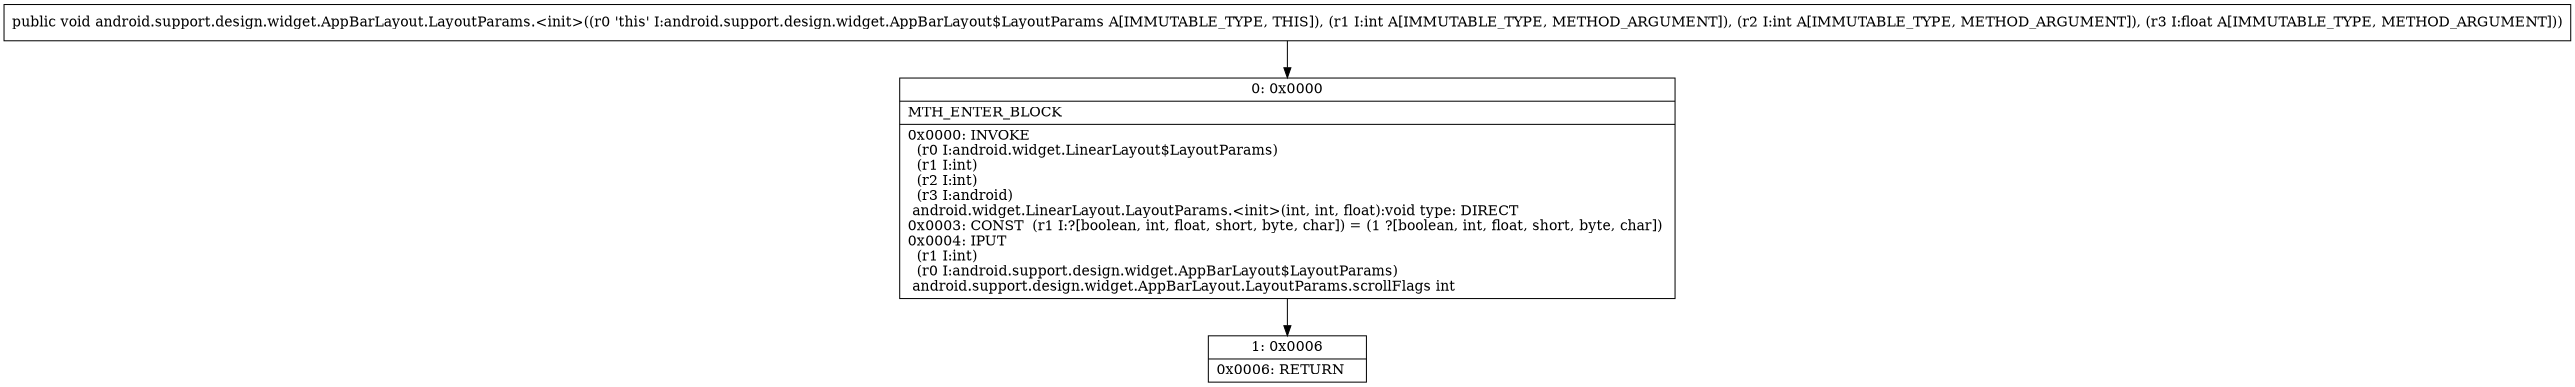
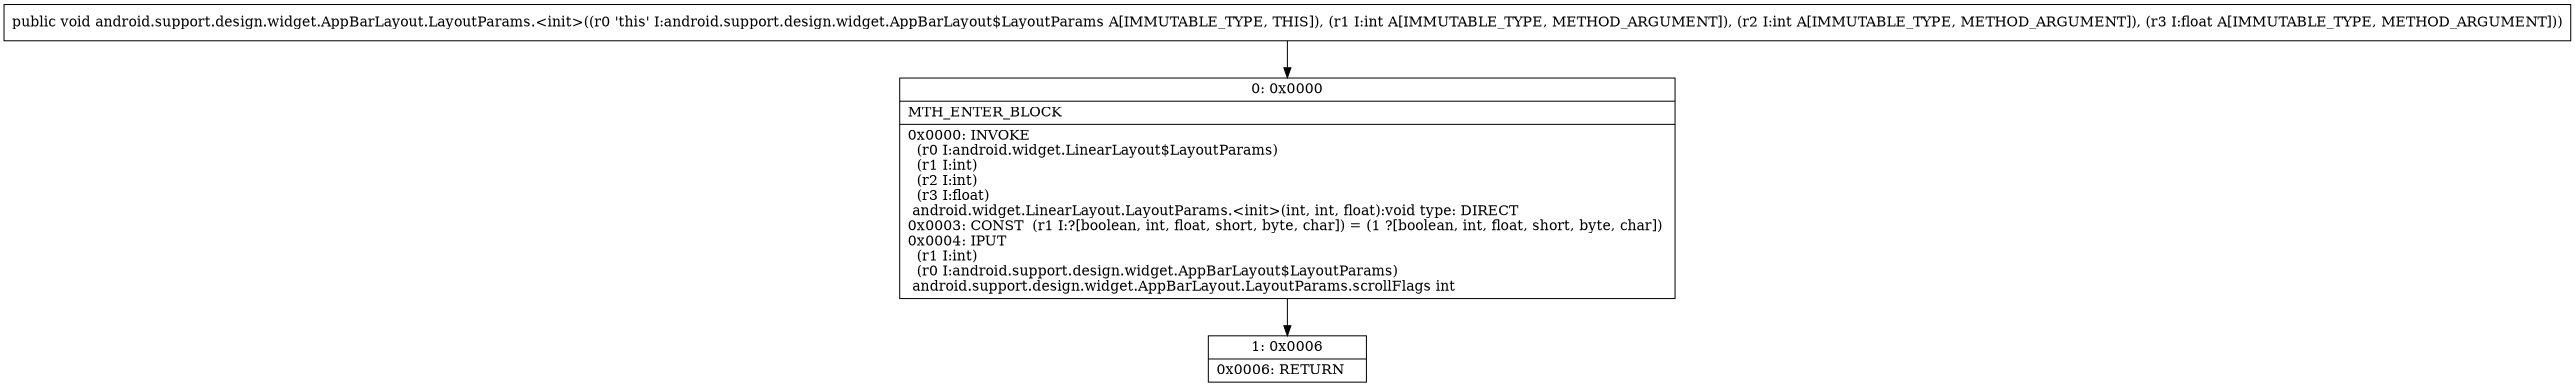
(961, 196) -> (949, 196)
